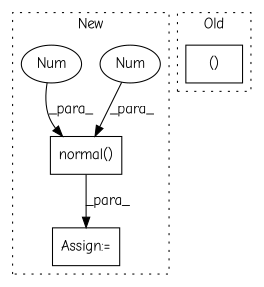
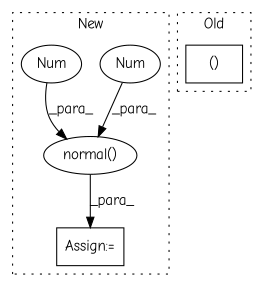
(86, 155) -> (90, 155)
